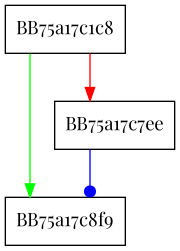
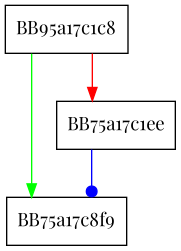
(65, 29) -> (67, 29)
(115, 125) -> (116, 125)
